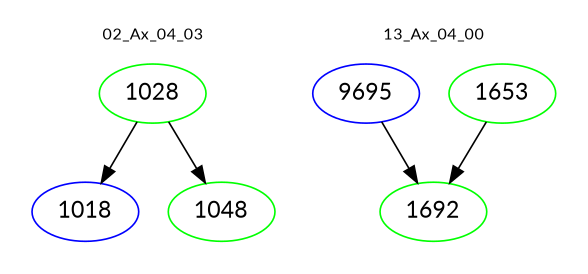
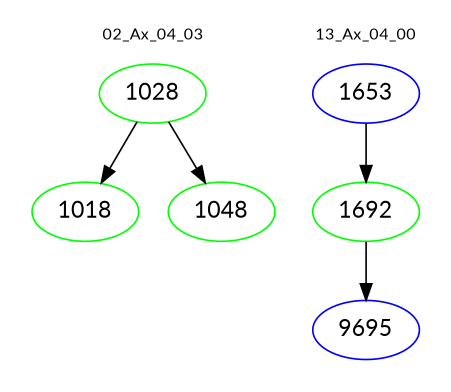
(502, 94) -> (366, 94)
(395, 145) -> (366, 263)
(85, 212) -> (85, 212)
